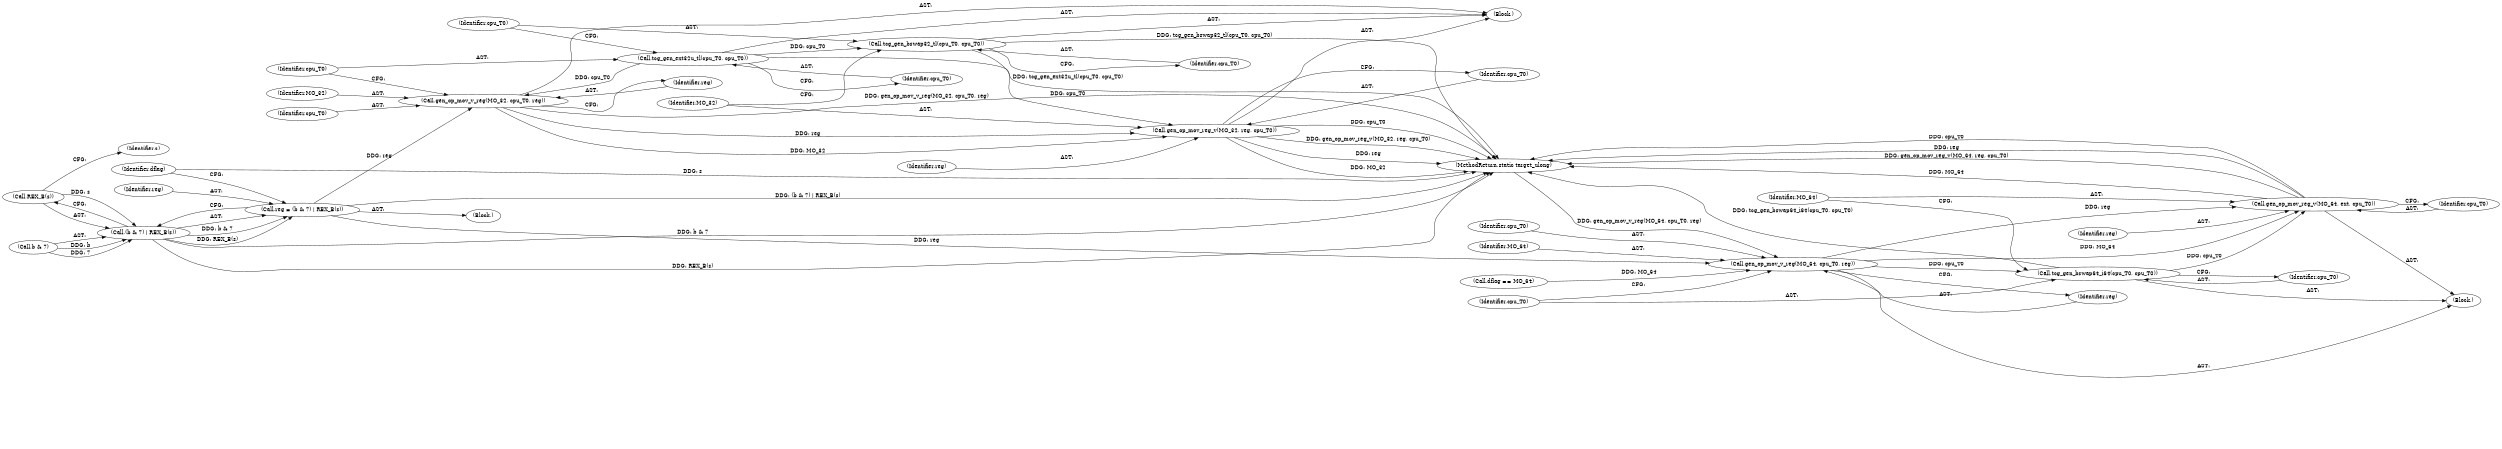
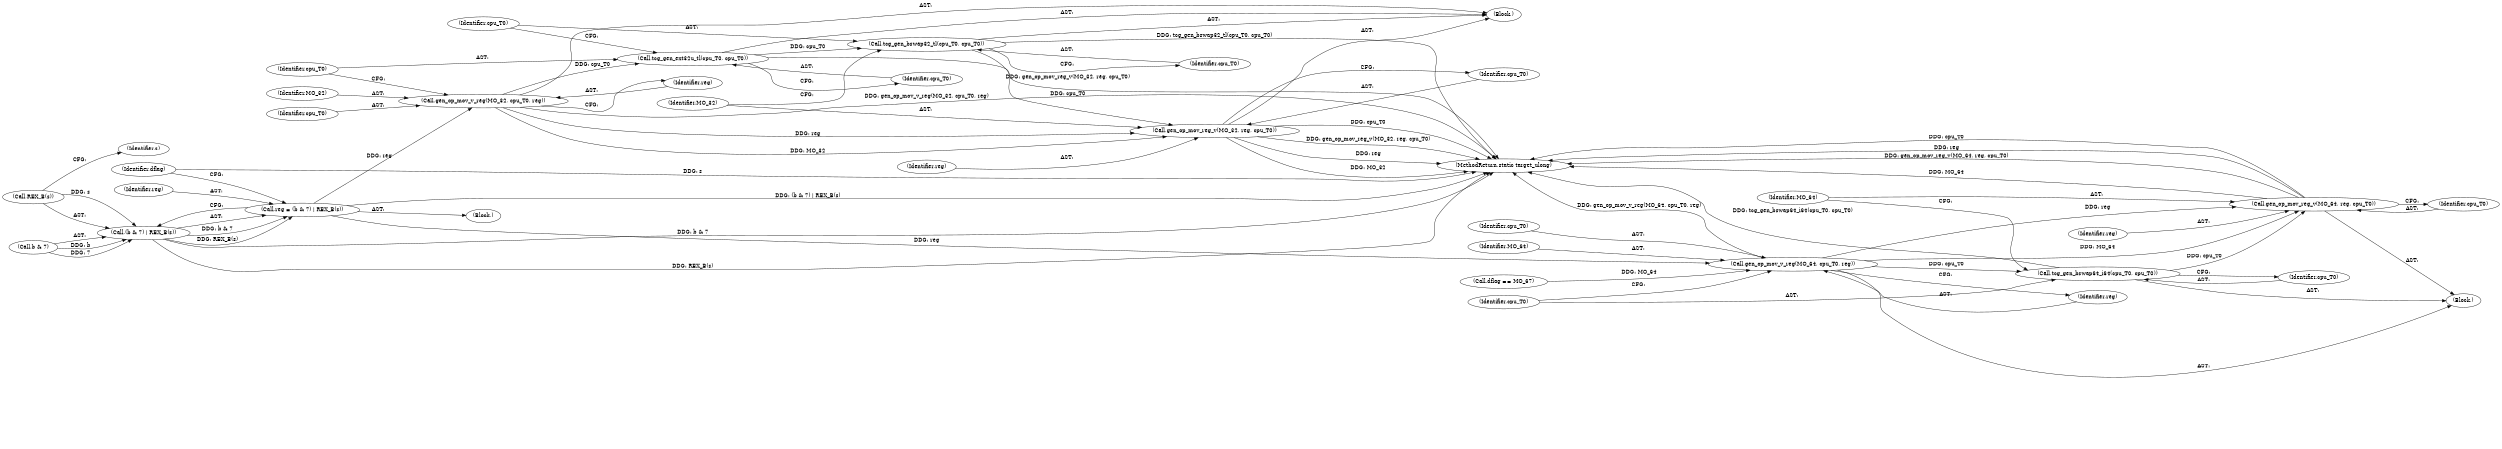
(1068, 77) -> (1068, 77)
(587, 85) -> (568, 75)
(2314, 204) -> (2314, 204)
(93, 214) -> none
(1637, 230) -> (1643, 210)
(1504, 282) -> (1504, 282)
